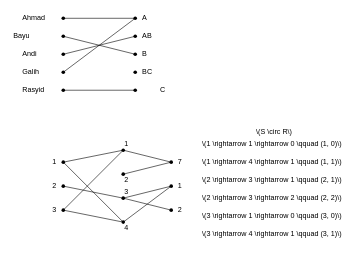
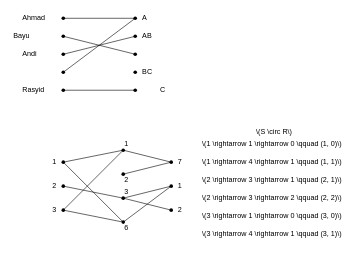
(147, 54) -> none
(36, 72) -> none
(127, 228) -> (127, 228)
